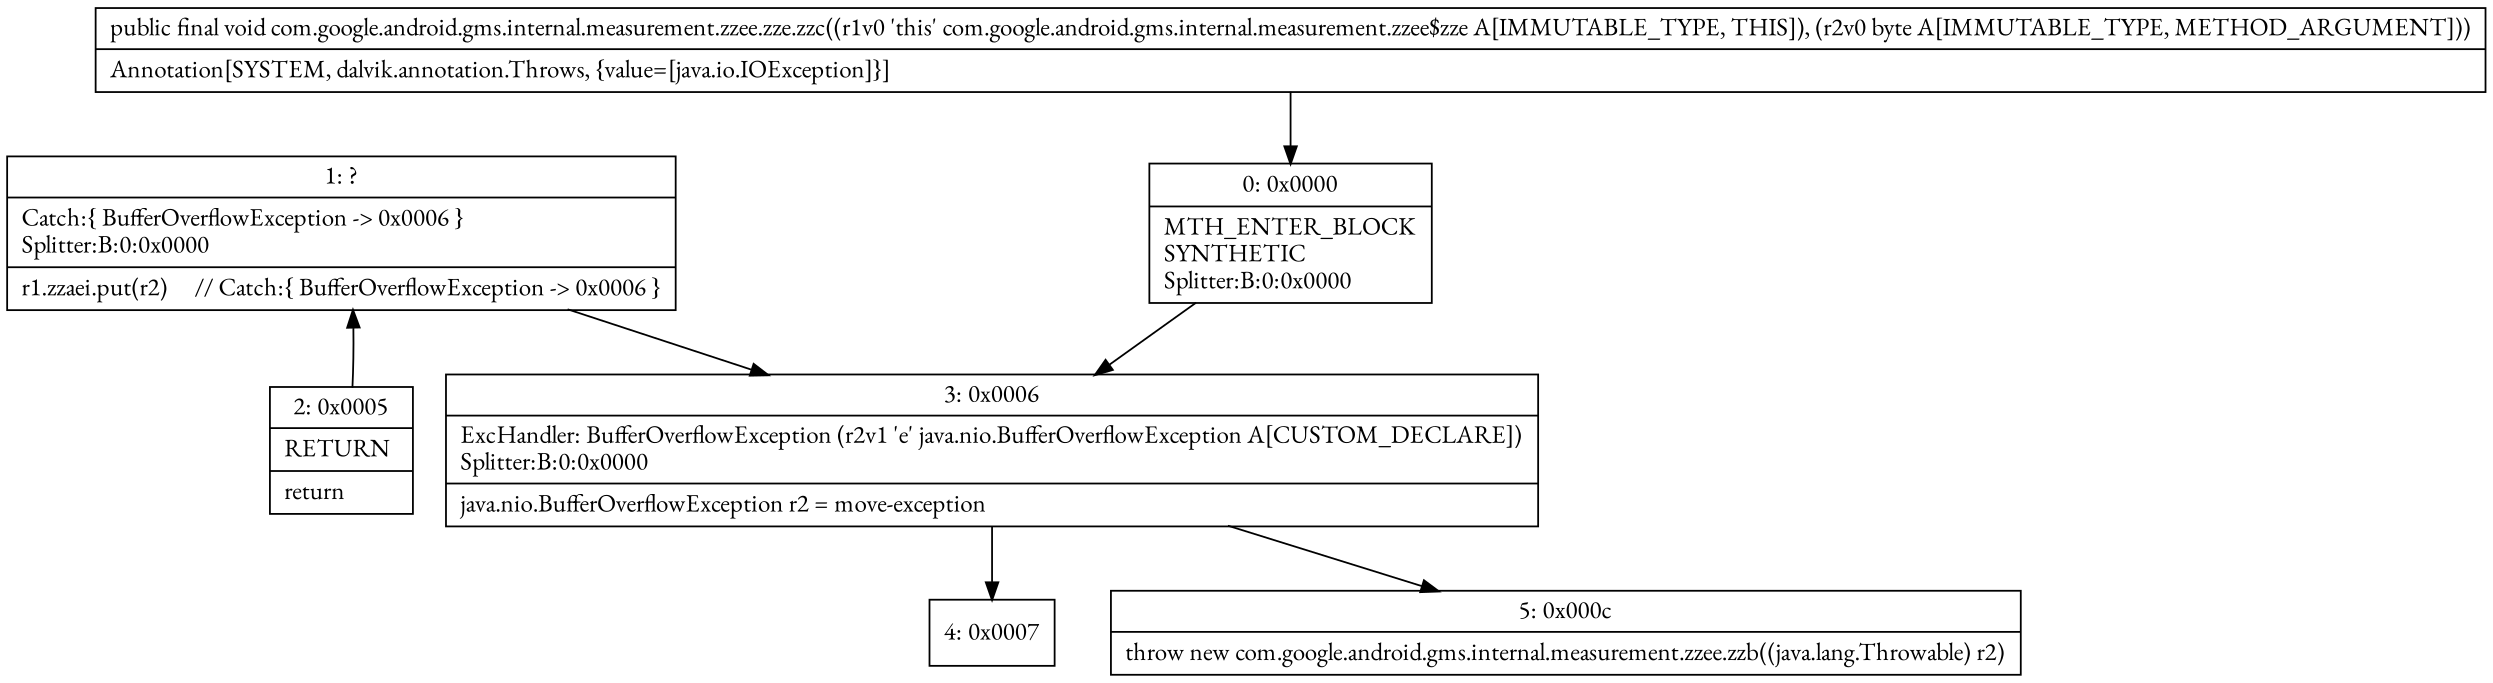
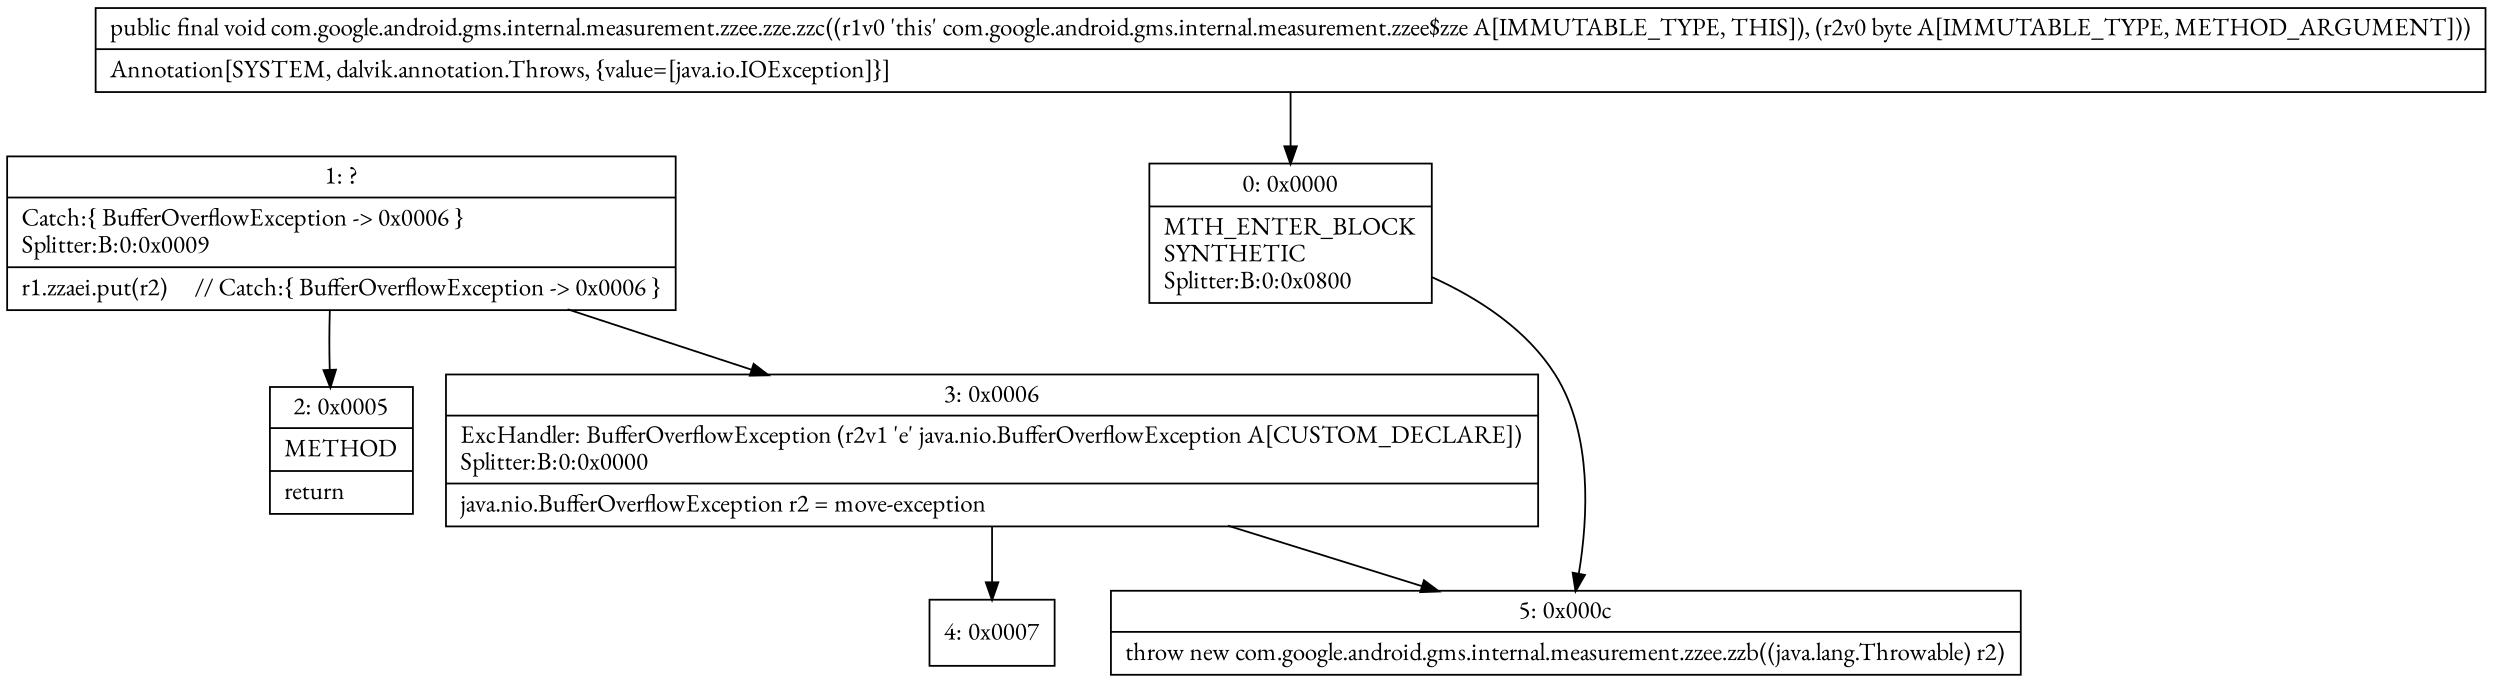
(116, 245) -> (116, 245)
(1258, 281) -> (1258, 281)
(1153, 334) -> (1566, 395)
(353, 358) -> (329, 340)
(338, 449) -> (341, 449)
